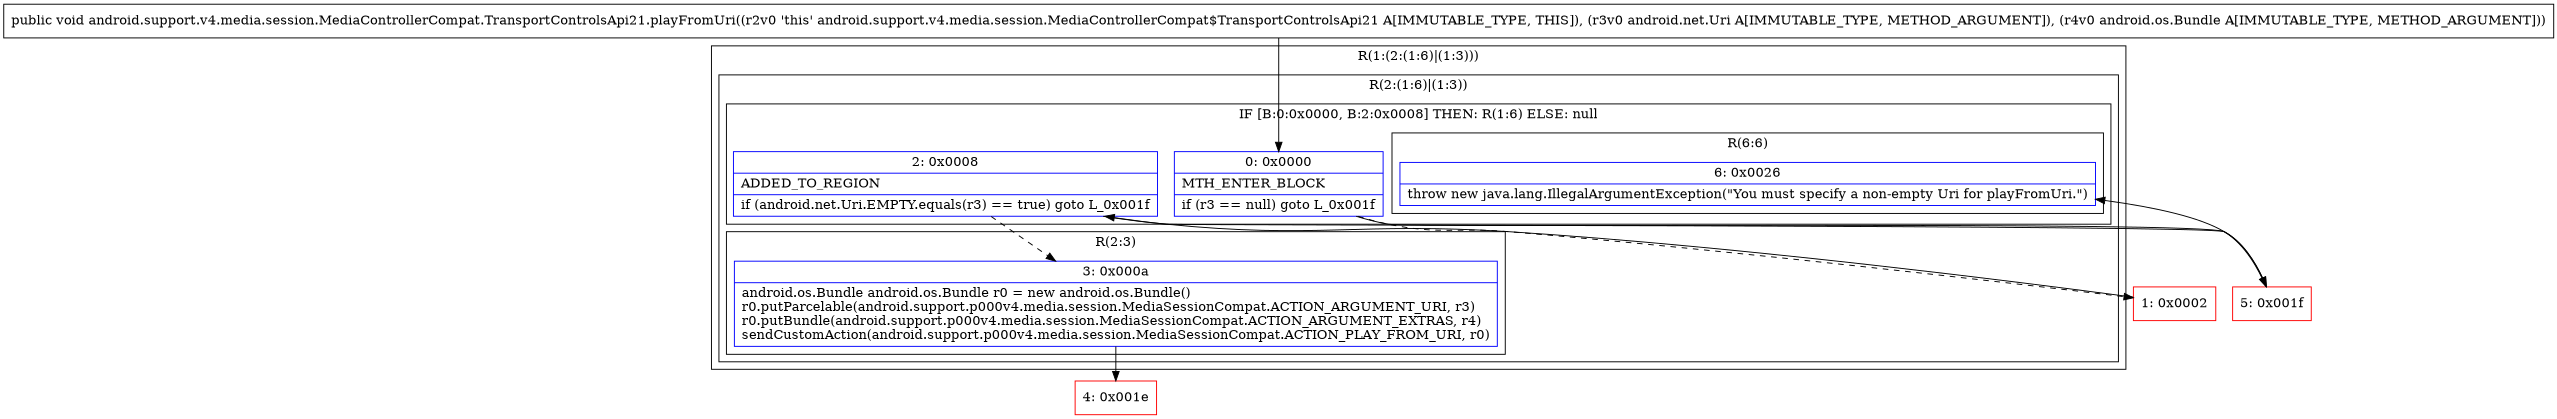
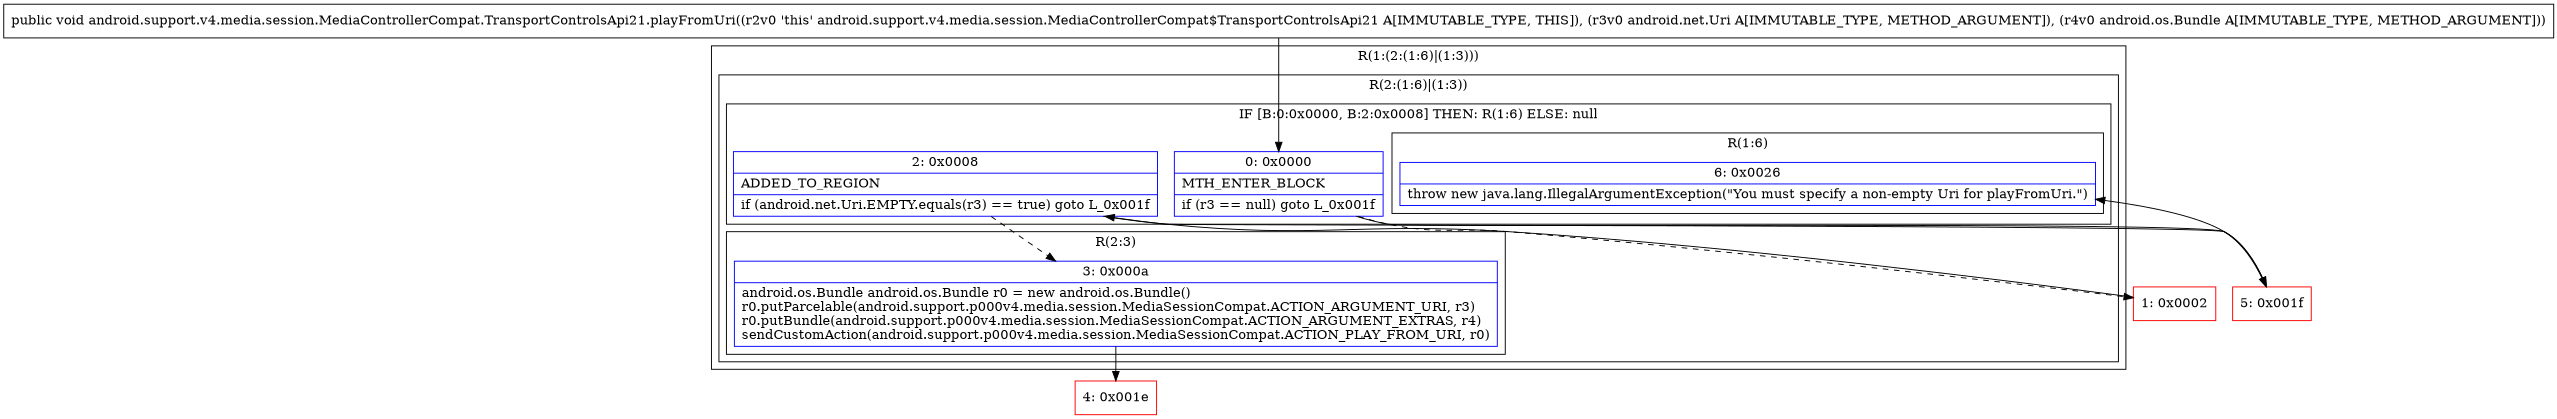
(1748, 144) -> (1748, 144)
